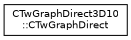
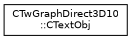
(66, 20) -> (66, 20)
